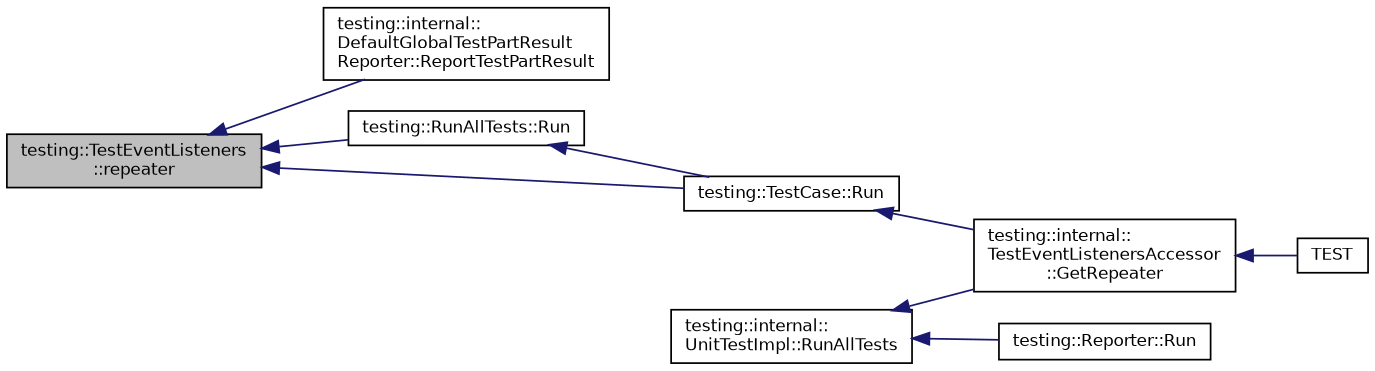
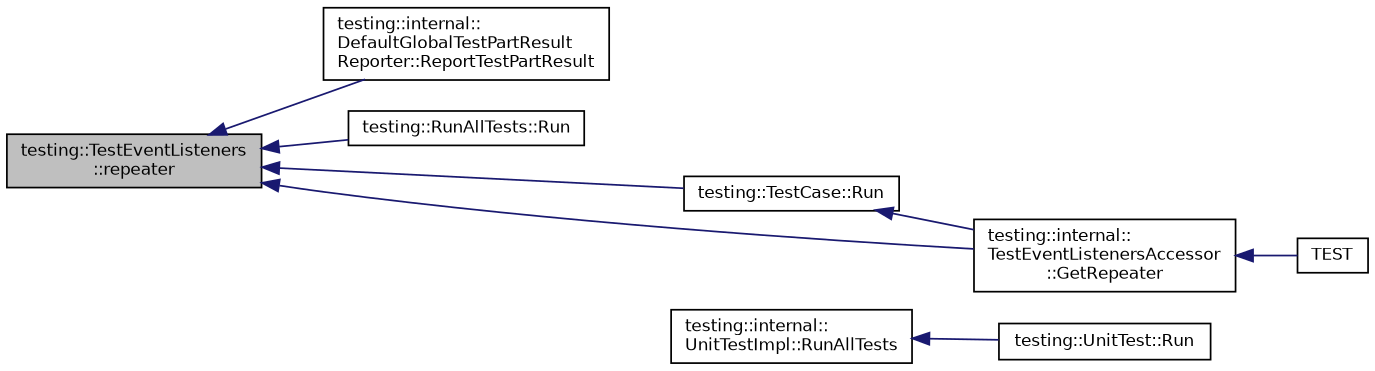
(638, 163) -> none
(941, 298) -> (626, 224)
(1105, 342) -> (1105, 342)
